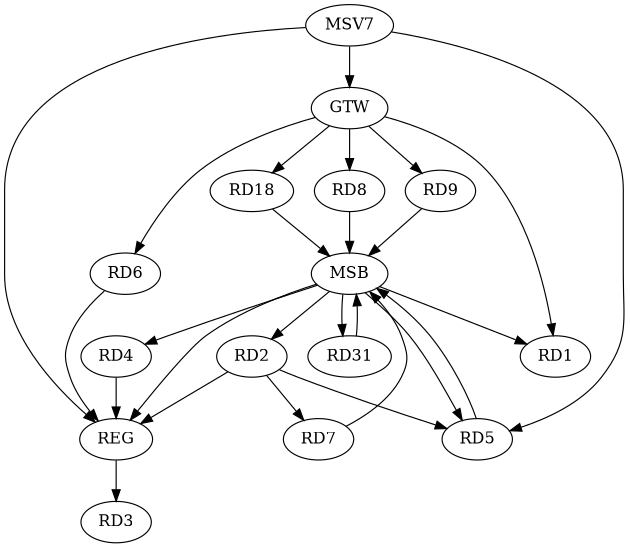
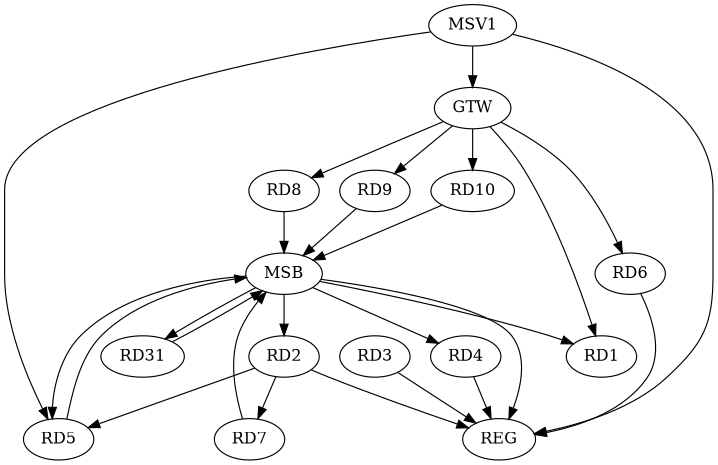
(350, 25) -> (473, 25)
(252, 191) -> (473, 191)
(116, 475) -> (432, 395)
